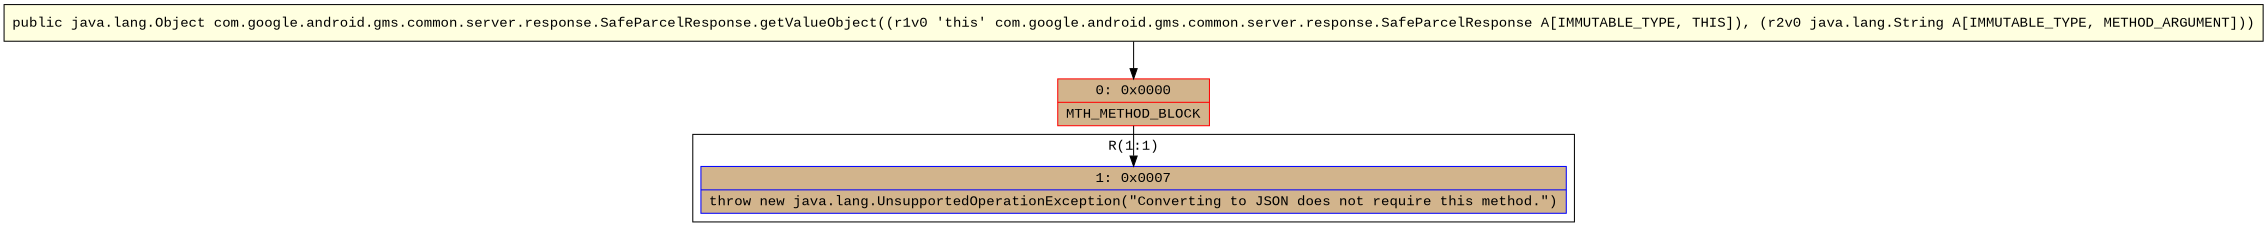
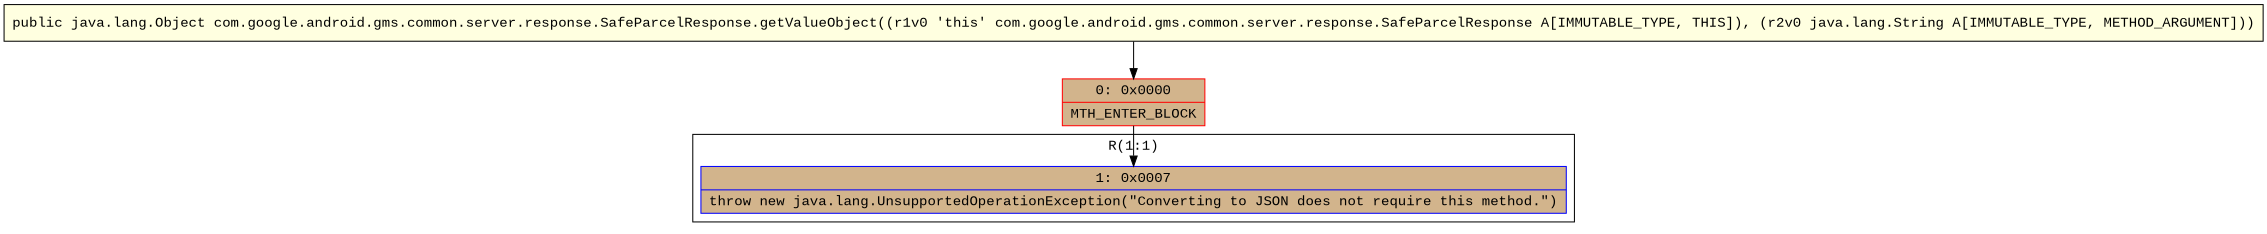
(1134, 114) -> (1134, 114)
